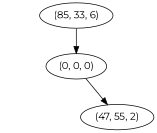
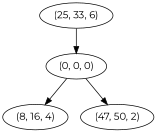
(76, 16) -> (76, 16)
none -> (35, 117)
(117, 117) -> (117, 117)
